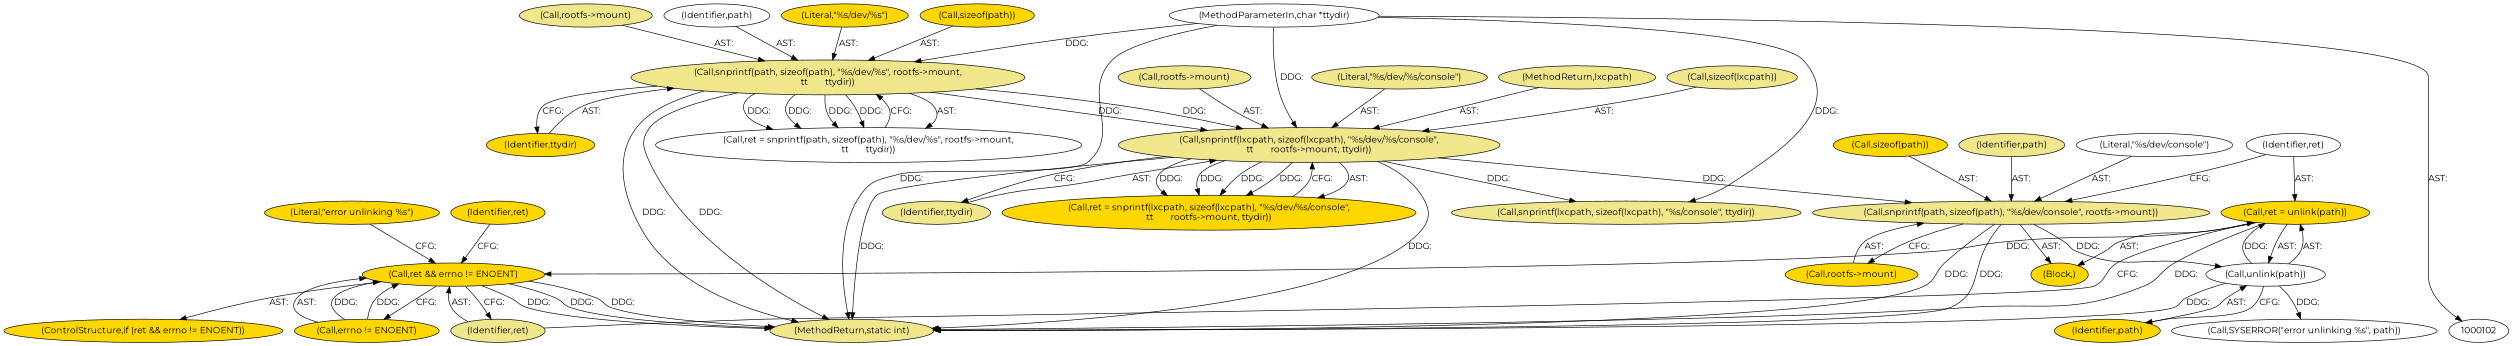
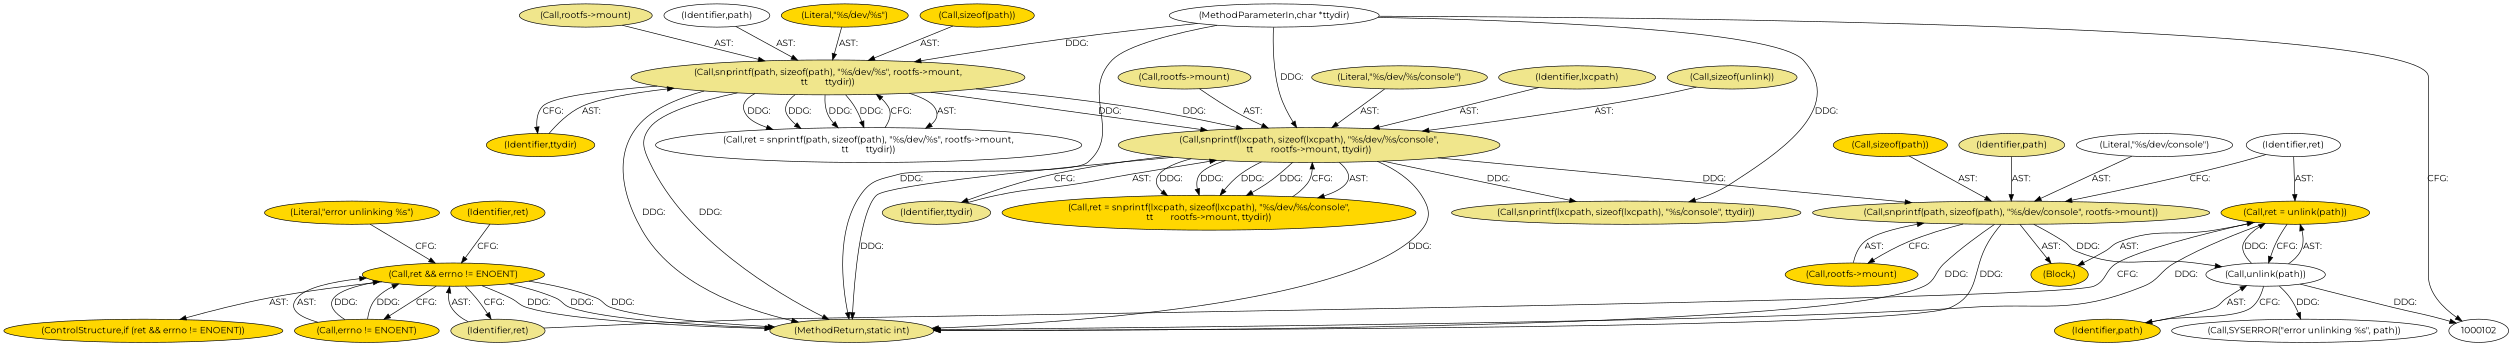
(1577, 77) -> (1577, 77)
(1732, 77) -> (1732, 77)
(2439, 179) -> (2439, 179)
(2289, 247) -> (2289, 247)
(1405, 268) -> none
(1813, 324) -> (2375, 303)
